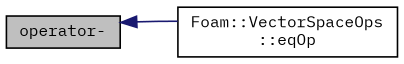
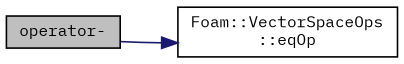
(157, 21) -> (141, 42)
